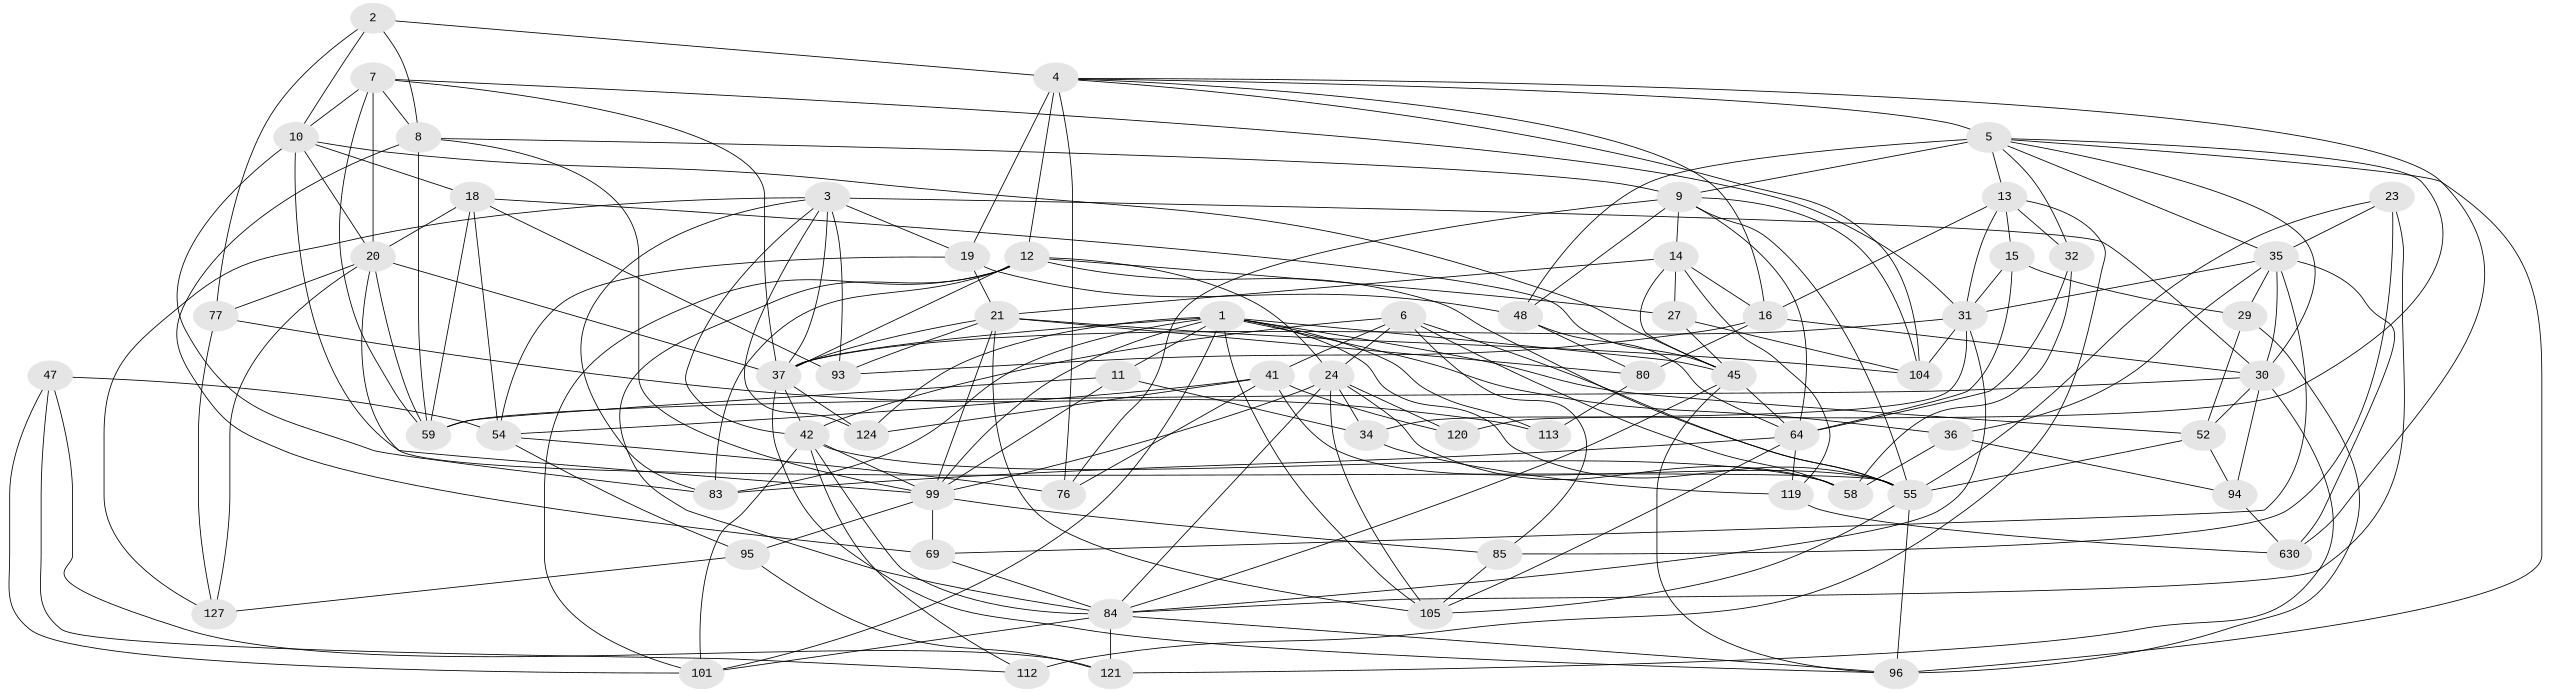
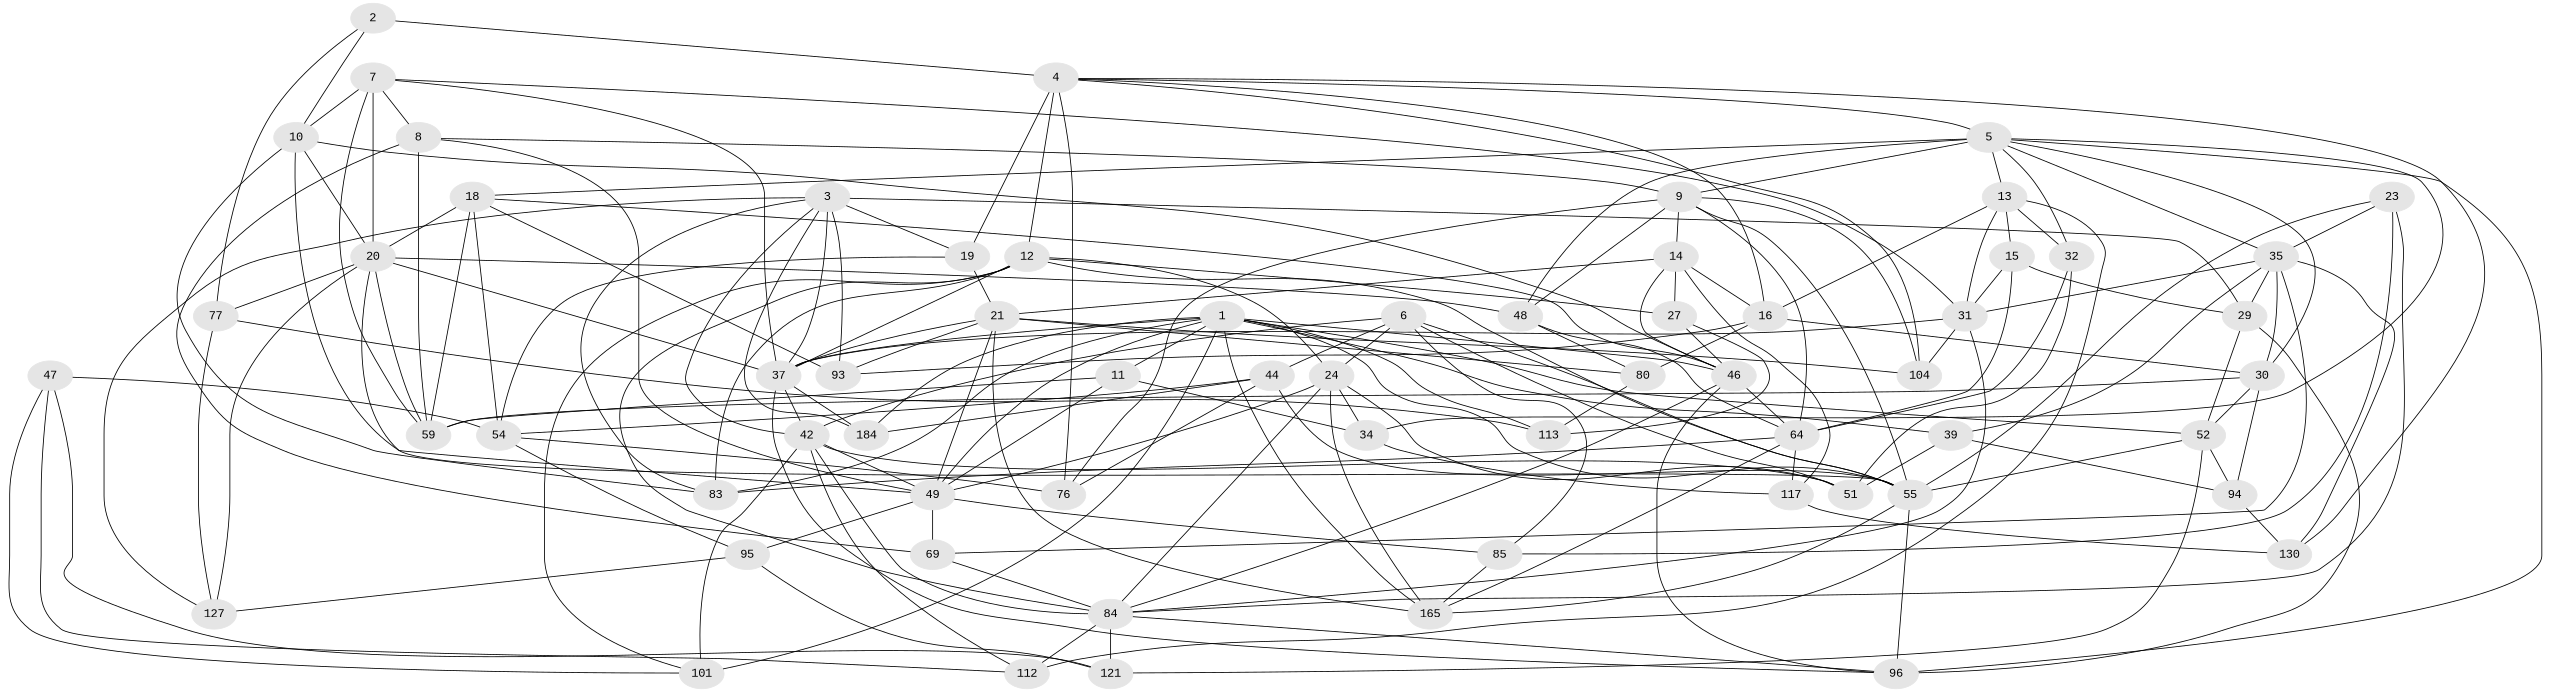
(407, 75) -> none
(384, 167) -> (1231, 165)
(1608, 215) -> (1487, 214)
(1305, 294) -> (948, 275)
(1797, 346) -> (1769, 381)
(1272, 376) -> (1272, 376)
(1734, 376) -> (1734, 376)
(866, 435) -> (866, 435)
(1457, 435) -> none
(1951, 435) -> (1951, 435)
(933, 495) -> (933, 495)
(1791, 495) -> (1791, 495)
(1851, 495) -> (1851, 495)
(2289, 555) -> (2289, 555)
(1430, 614) -> (1430, 614)
(906, 644) -> (1069, 644)
(1835, 656) -> (1817, 659)
